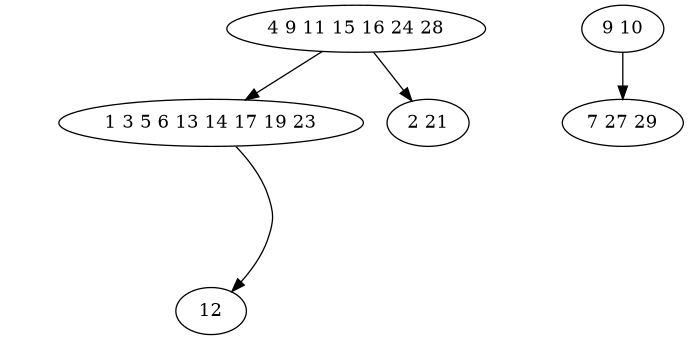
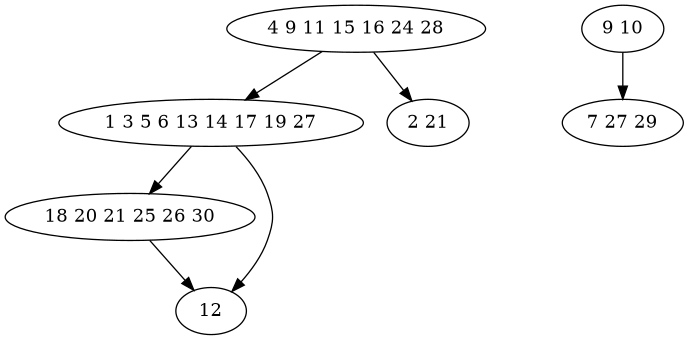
(211, 123) -> (211, 123)
none -> (130, 217)
